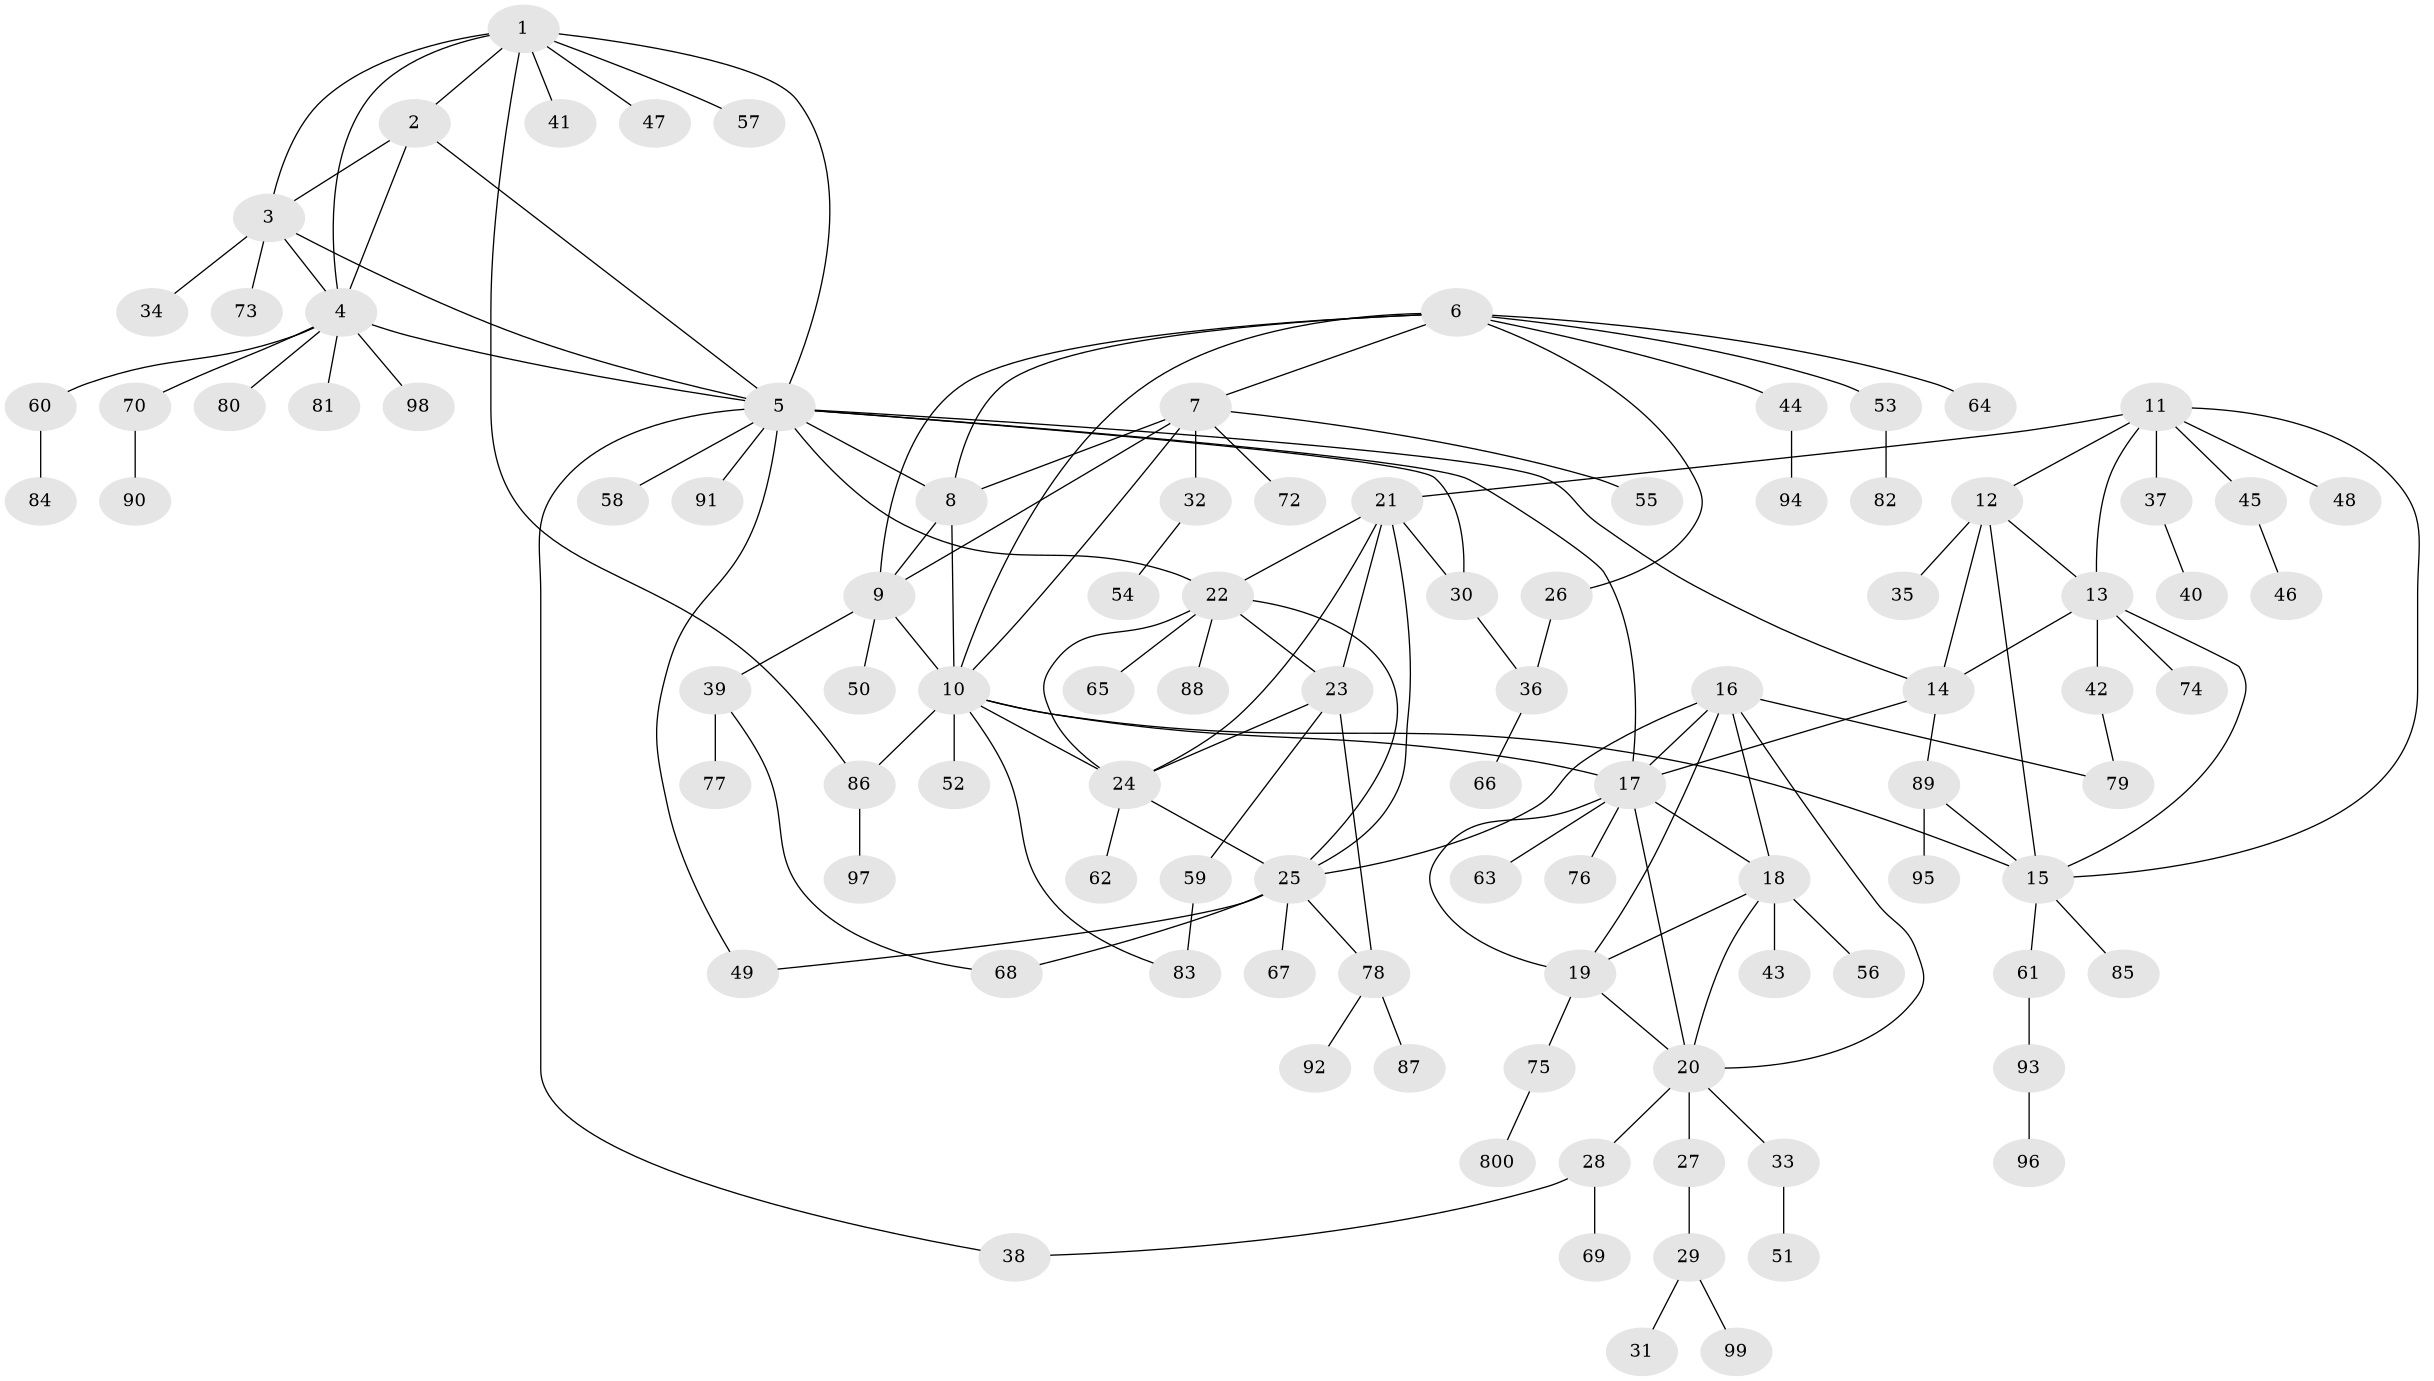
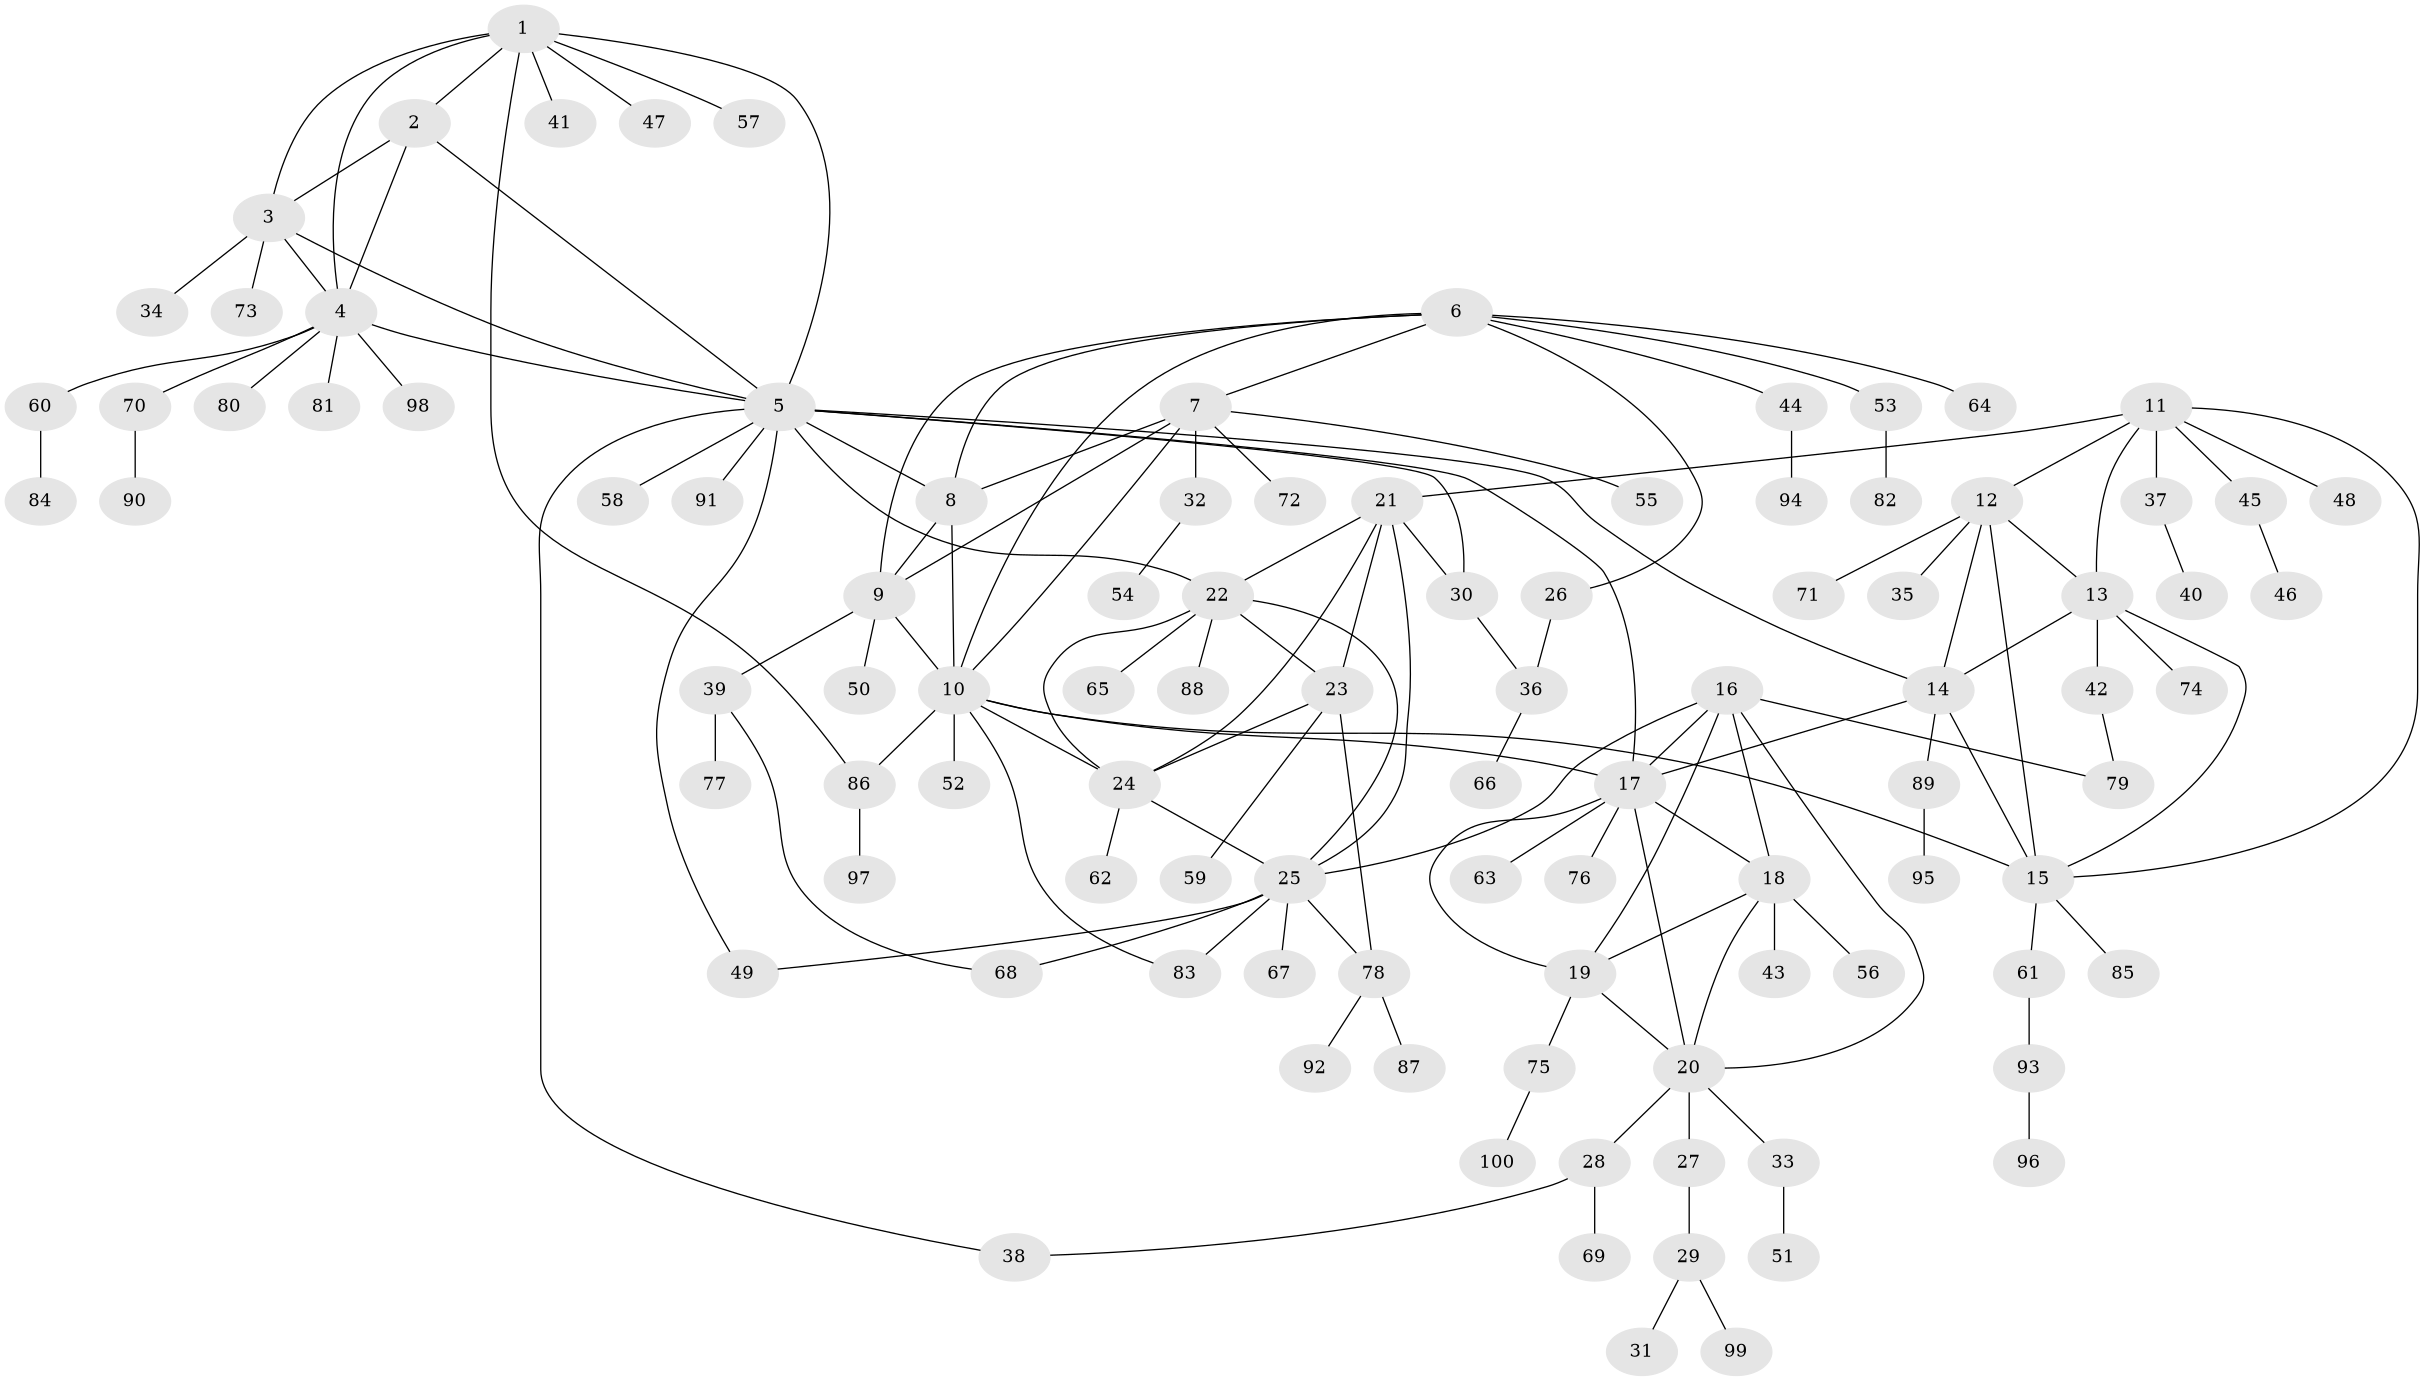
none -> (1809, 596)
(1981, 832) -> (1989, 785)
(1190, 930) -> (1238, 927)
(1498, 1163) -> (1498, 1163)
